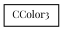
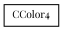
(31, 15) -> (31, 15)
